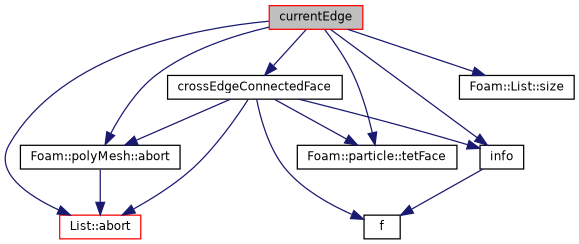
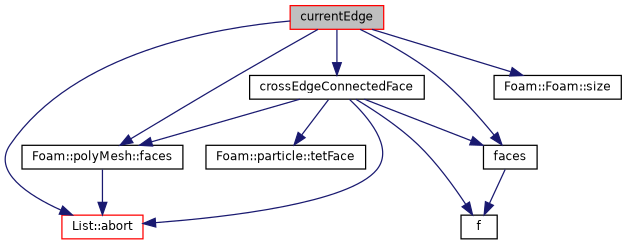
(355, 78) -> none
(517, 87) -> (558, 87)
(100, 157) -> (102, 157)
(502, 157) -> (510, 157)
